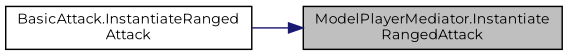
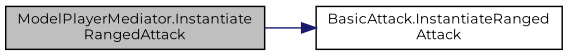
(270, 28) -> (283, 28)
